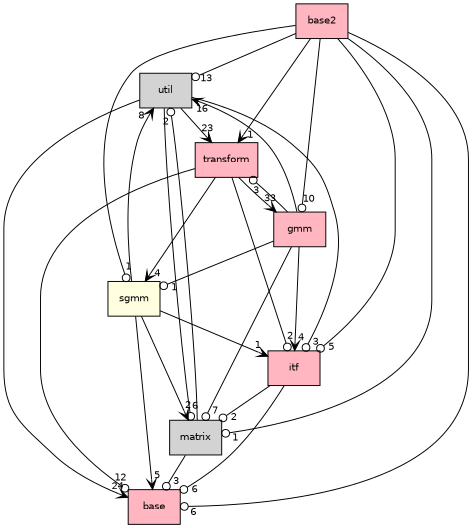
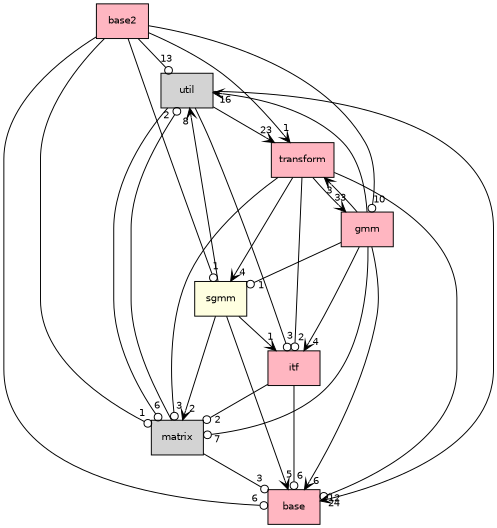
(272, 197) -> (345, 198)
(395, 197) -> none
none -> (188, 278)
none -> (363, 369)
